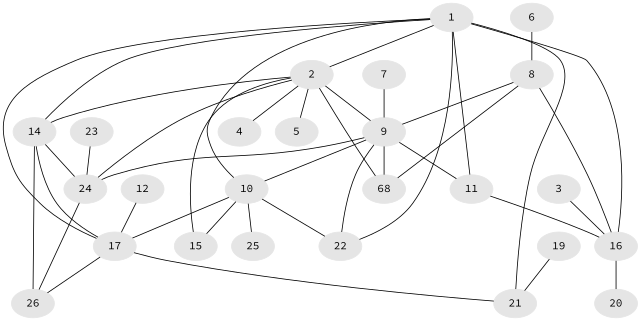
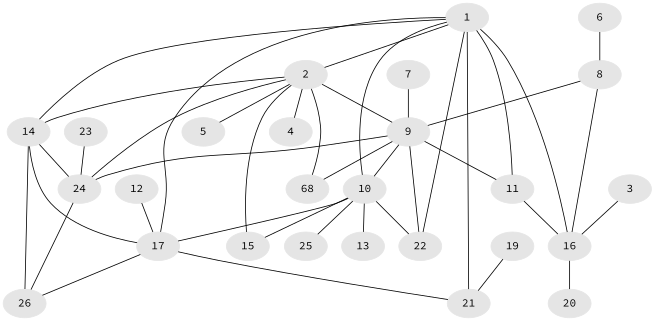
(458, 132) -> none
none -> (363, 246)
